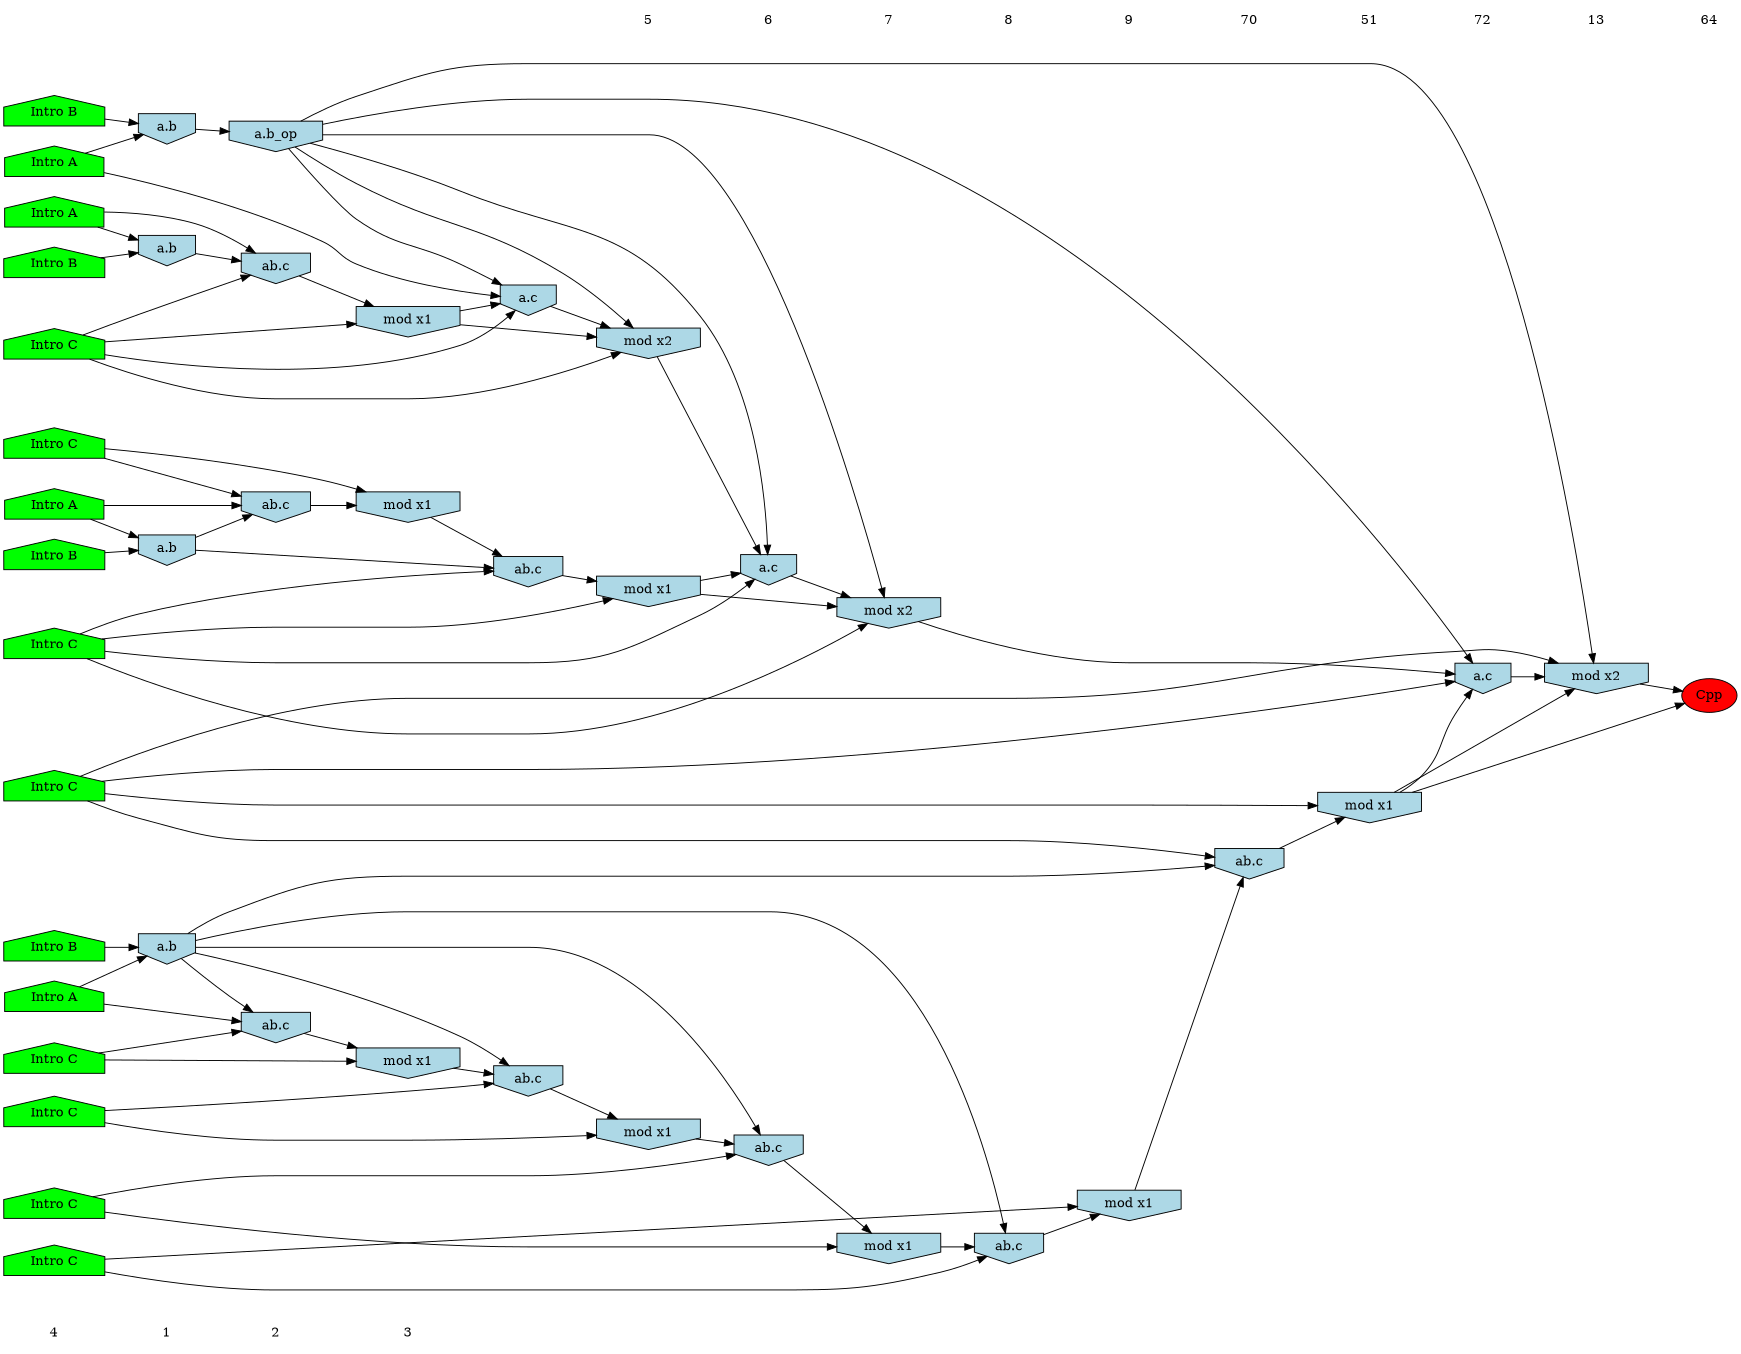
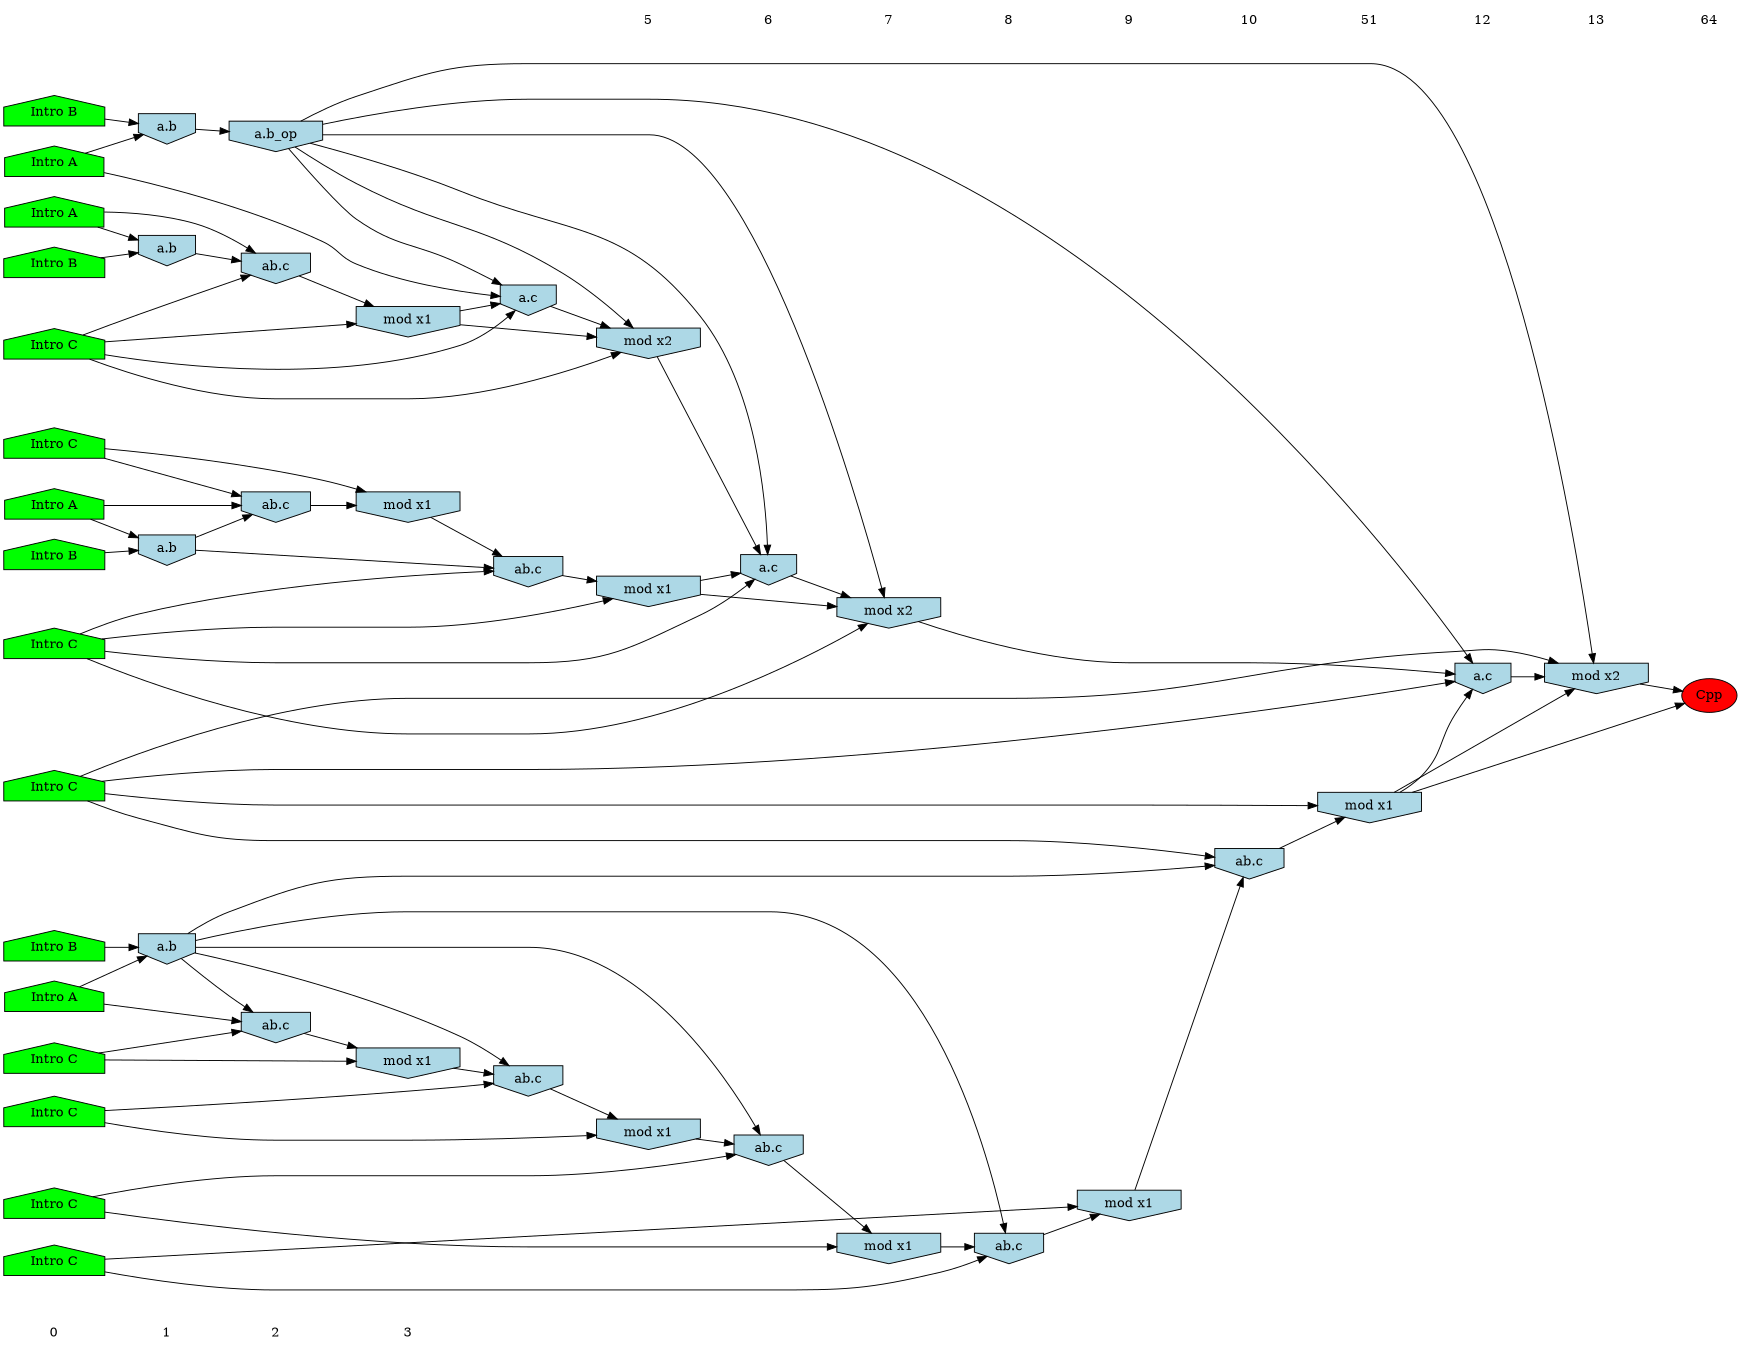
(1249, 21) -> (1249, 21)
(1483, 21) -> (1483, 21)
(54, 1333) -> (54, 1333)
